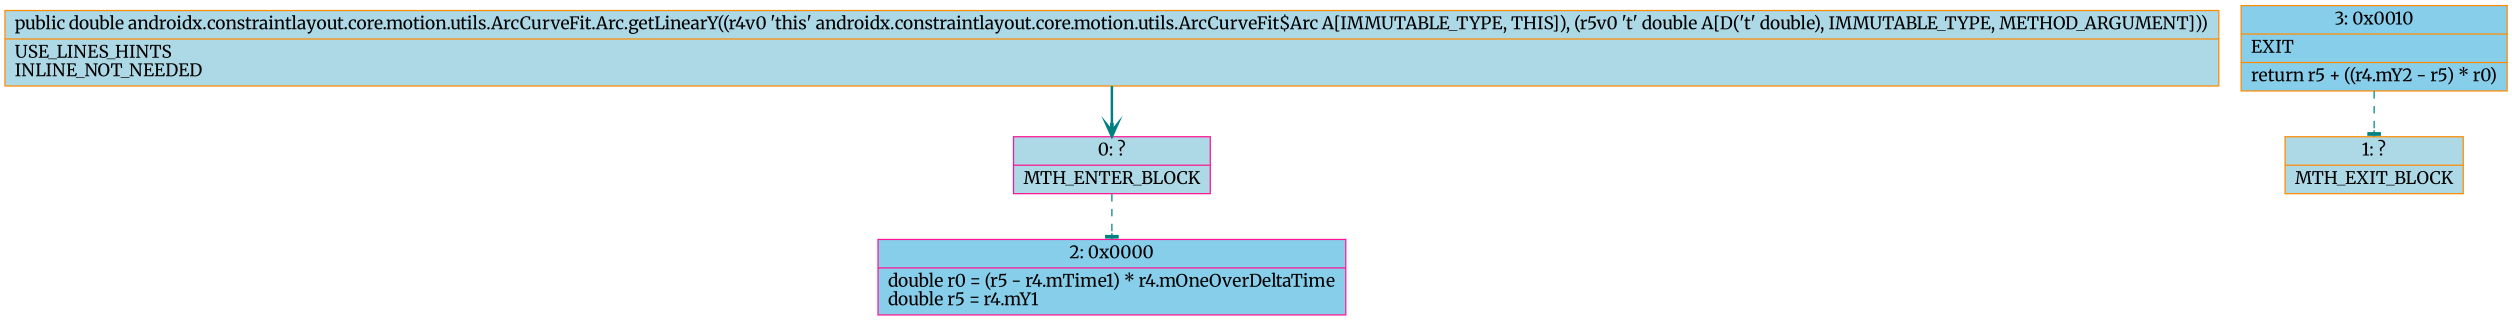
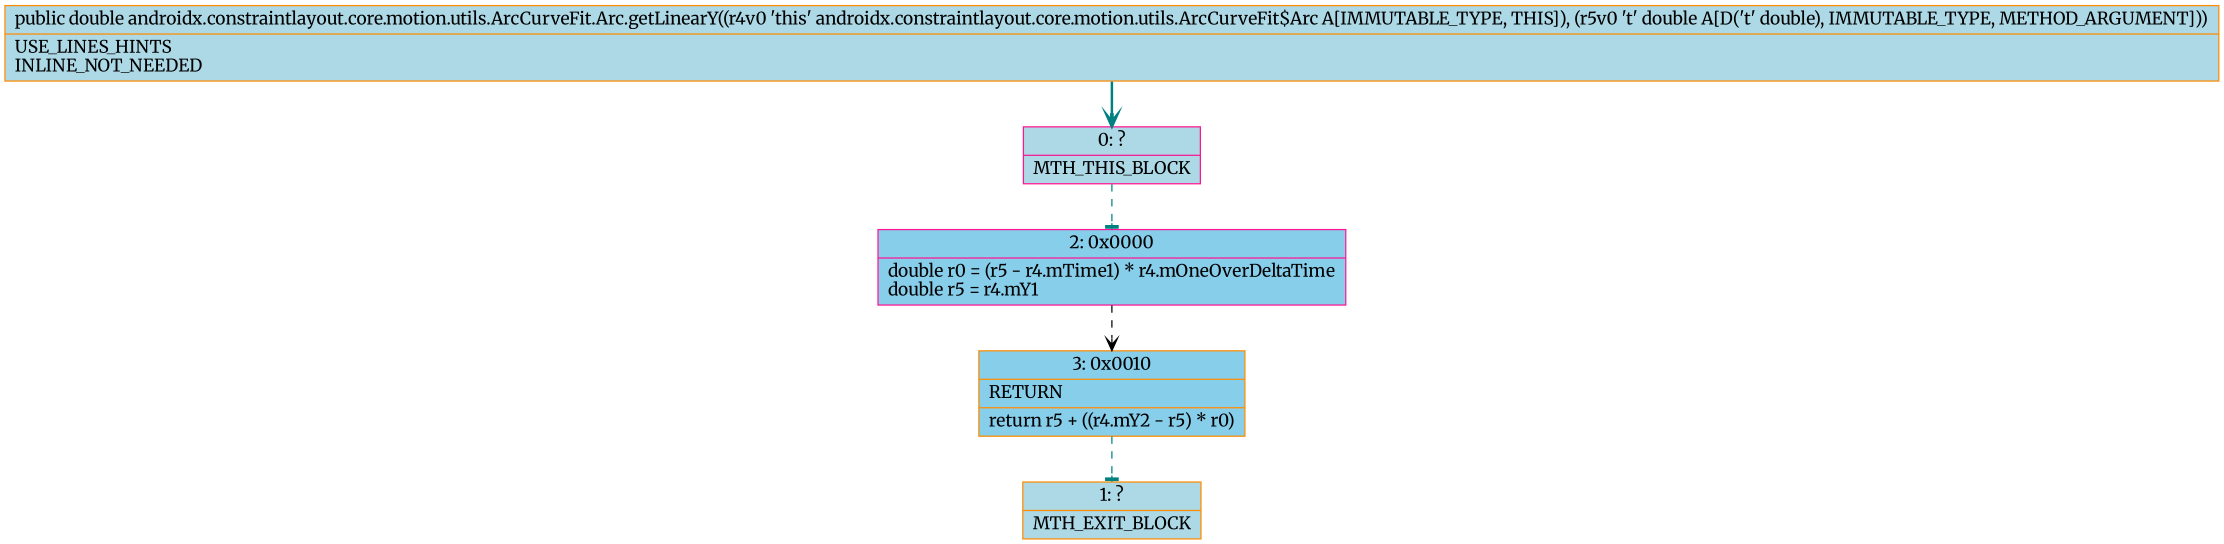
(2273, 48) -> (1026, 393)
(1112, 179) -> (1112, 169)
none -> (1112, 322)
